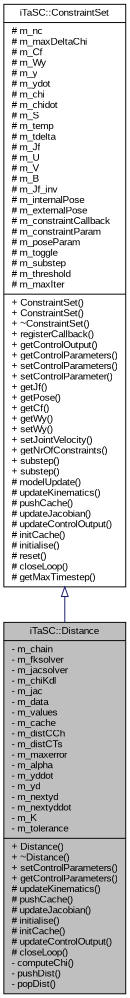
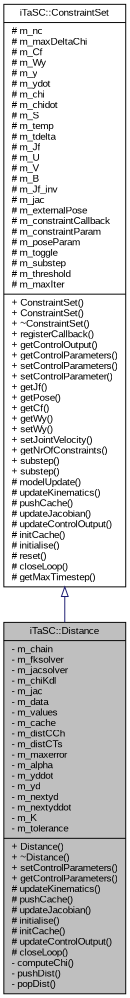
(48, 200) -> (28, 200)
